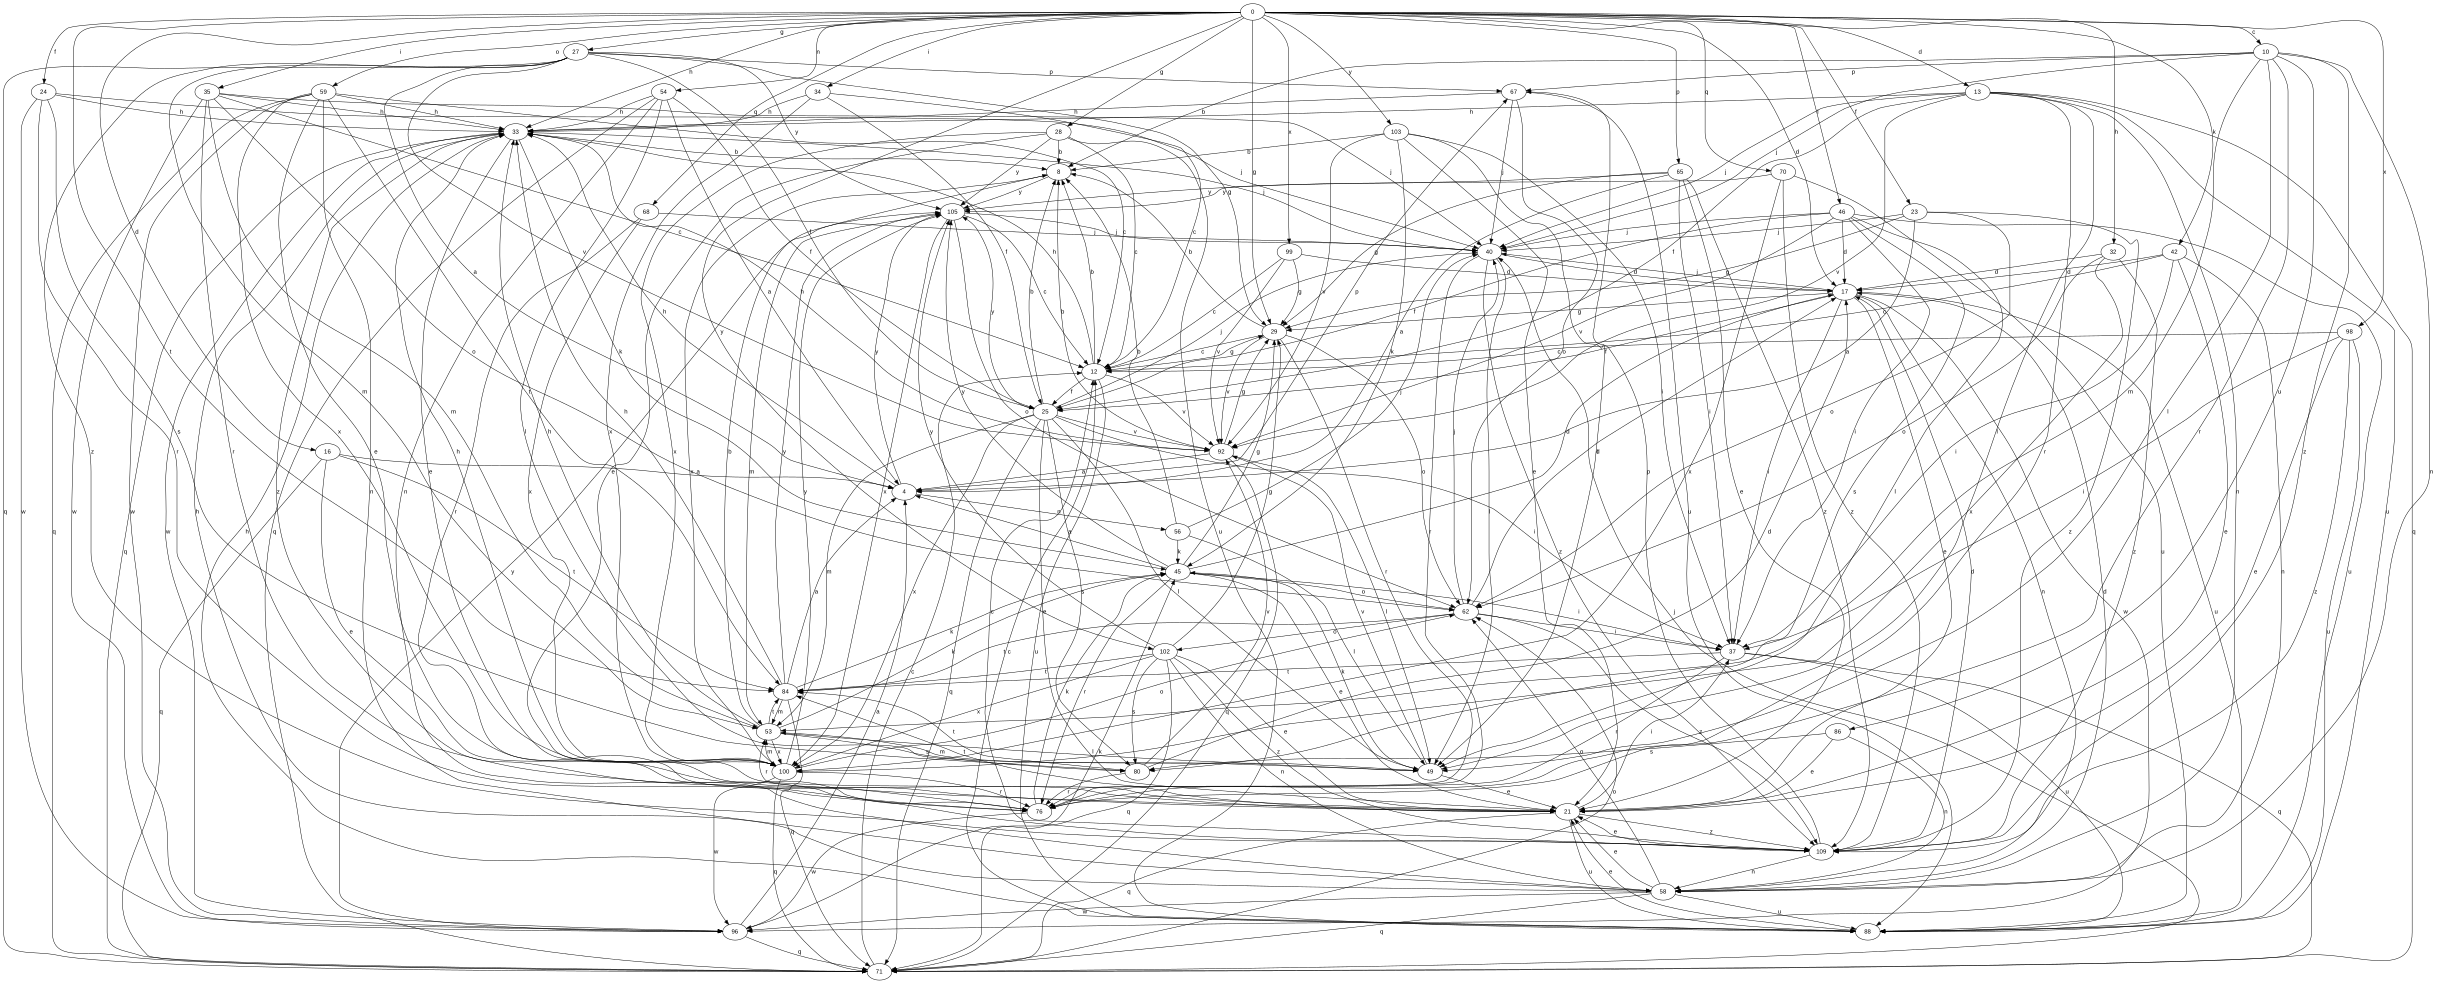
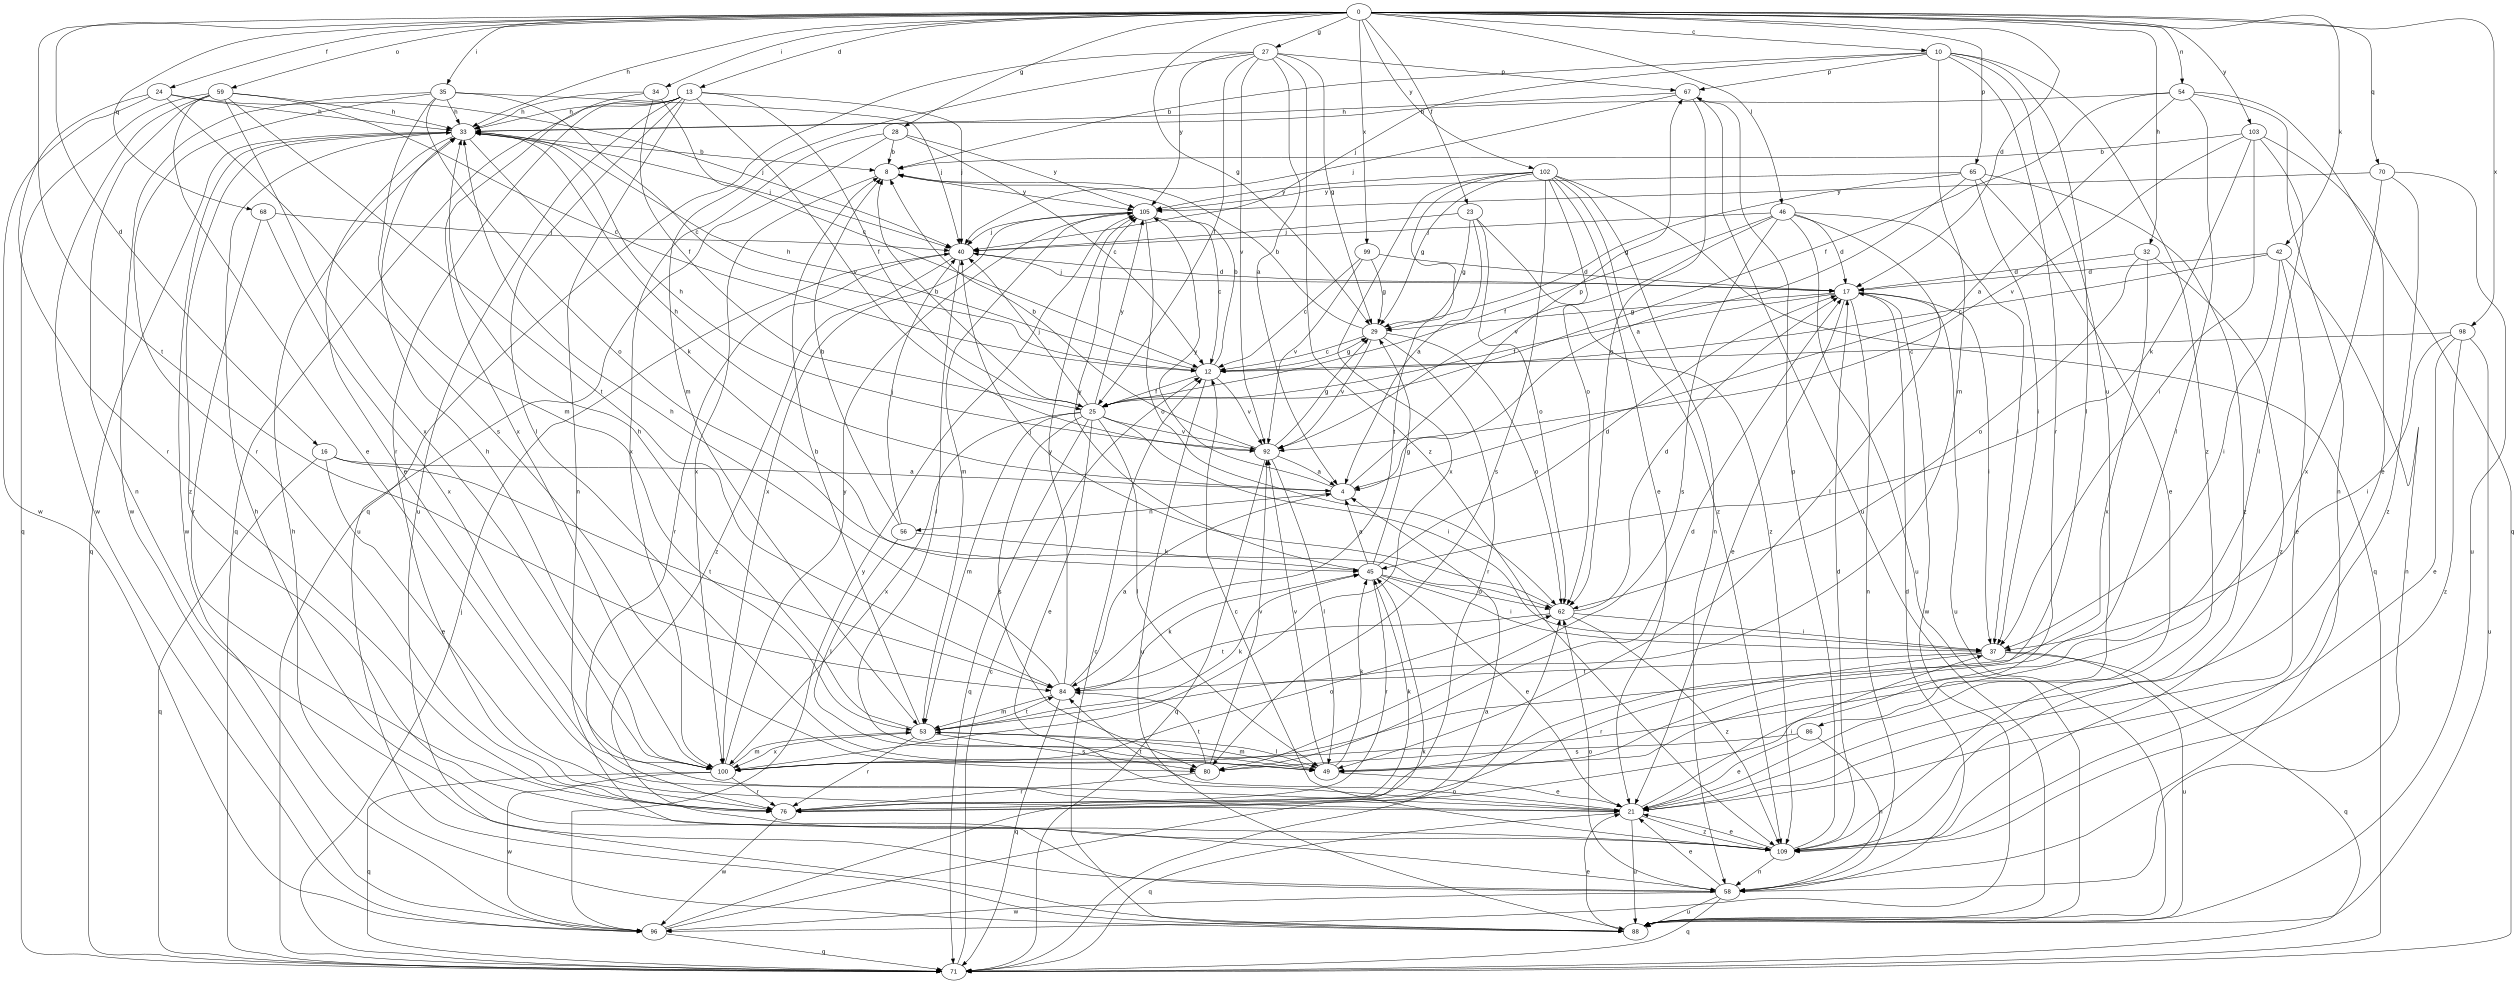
(1318, 632) -> (1582, 379)
(2351, 701) -> none
(543, 734) -> none
(922, 797) -> (855, 771)
